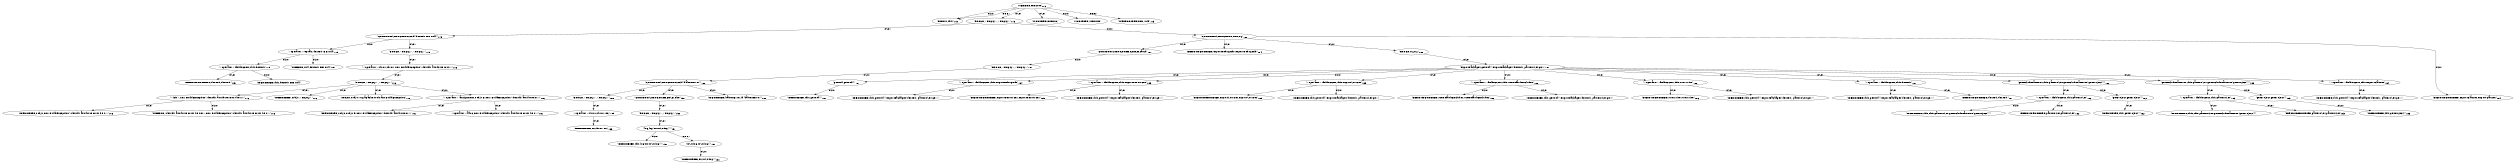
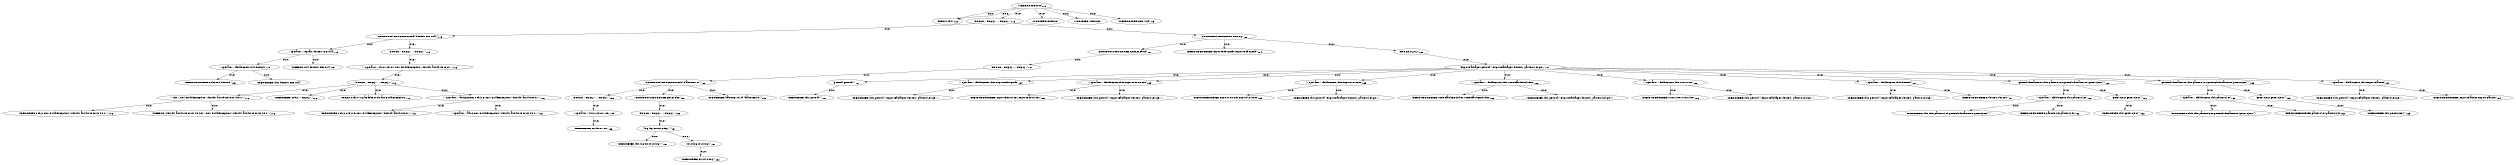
(1094, 13) -> (1094, 13)
(1870, 38) -> (2412, 90)
